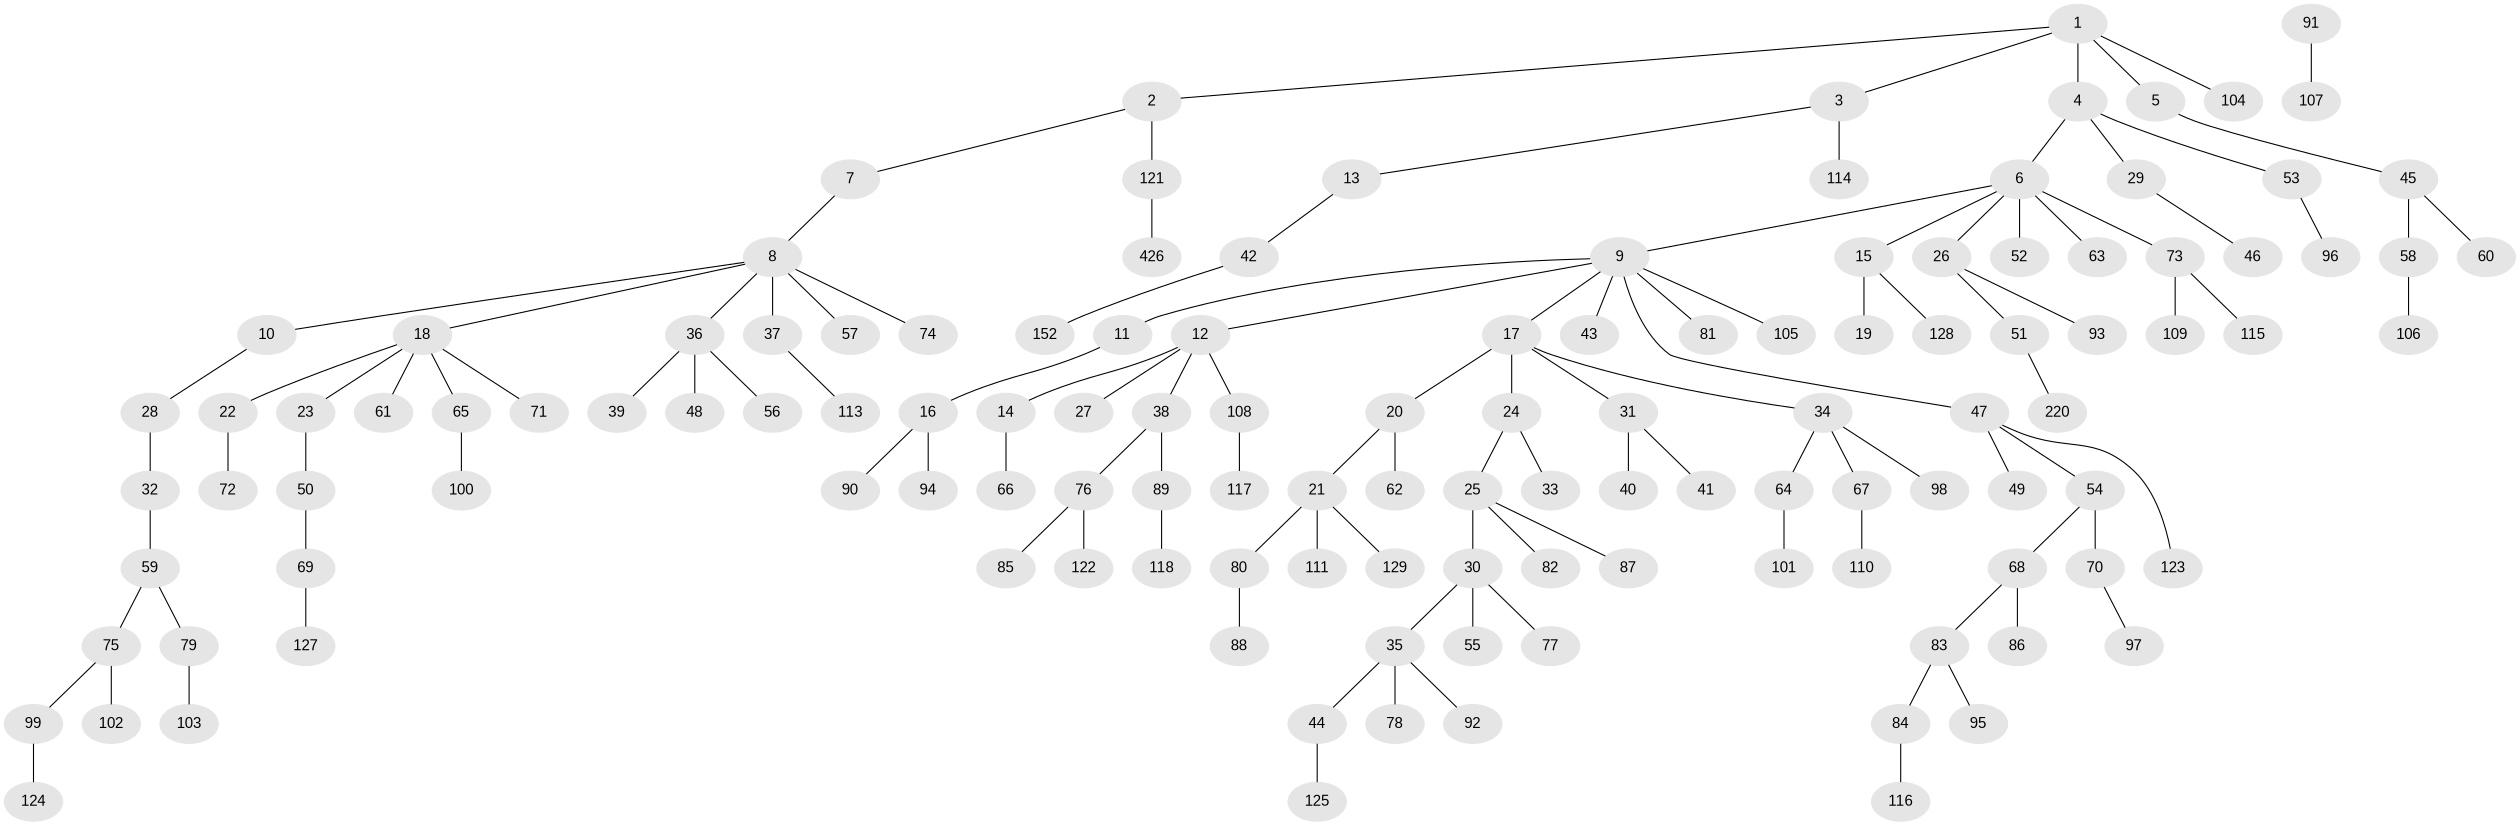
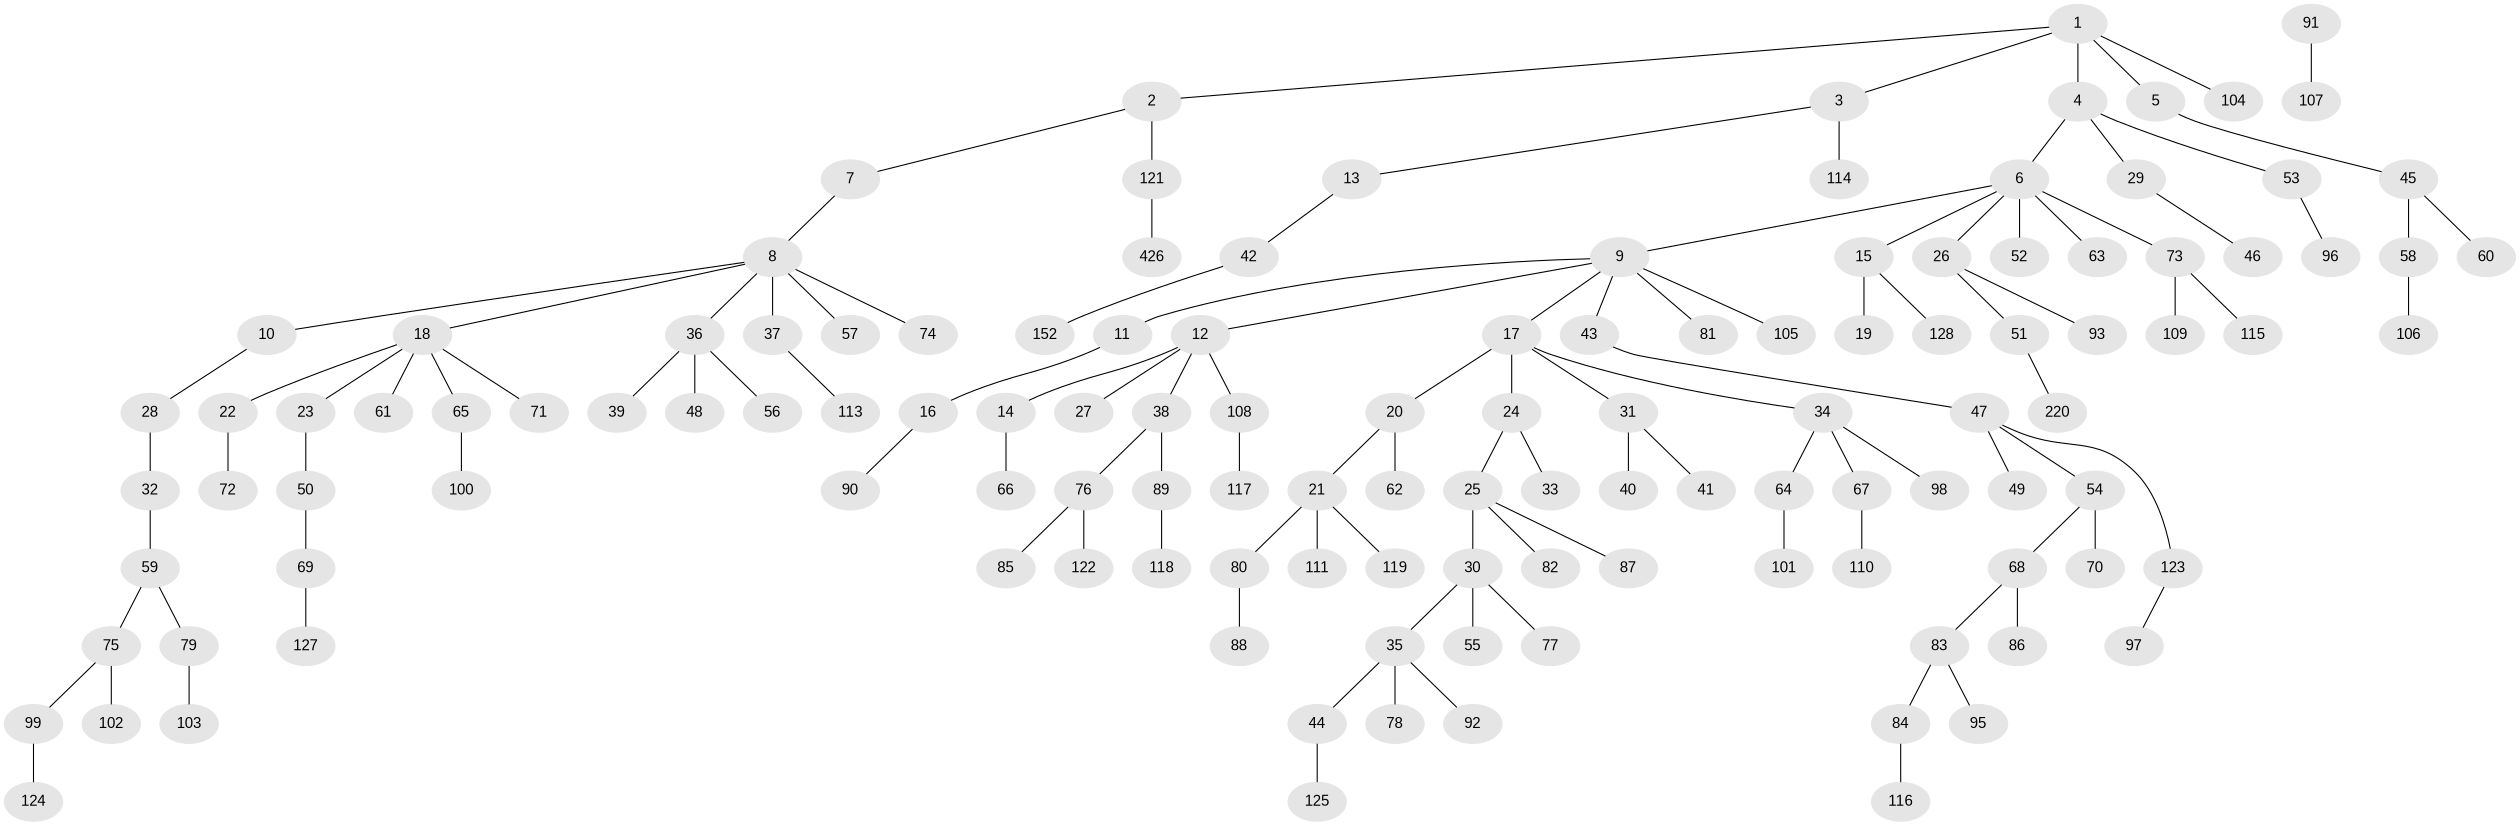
(1765, 375) -> (1782, 380)
(928, 491) -> none
(1395, 568) -> (1395, 568)
(2115, 607) -> (2154, 607)
